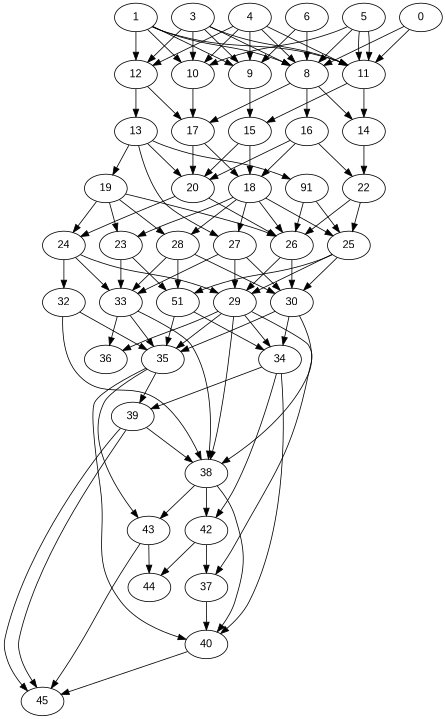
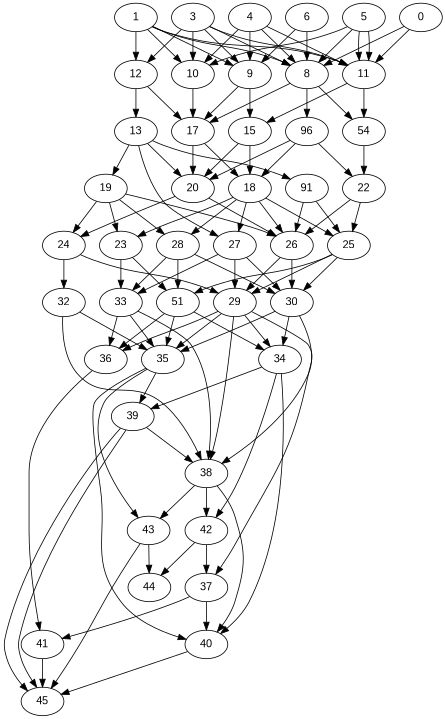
(186, 49) -> none
none -> (224, 100)
(307, 131) -> (307, 131)
(364, 131) -> (364, 131)
(89, 271) -> none
none -> (146, 328)
none -> (43, 644)
